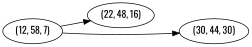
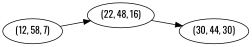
(117, 35) -> (163, 23)
